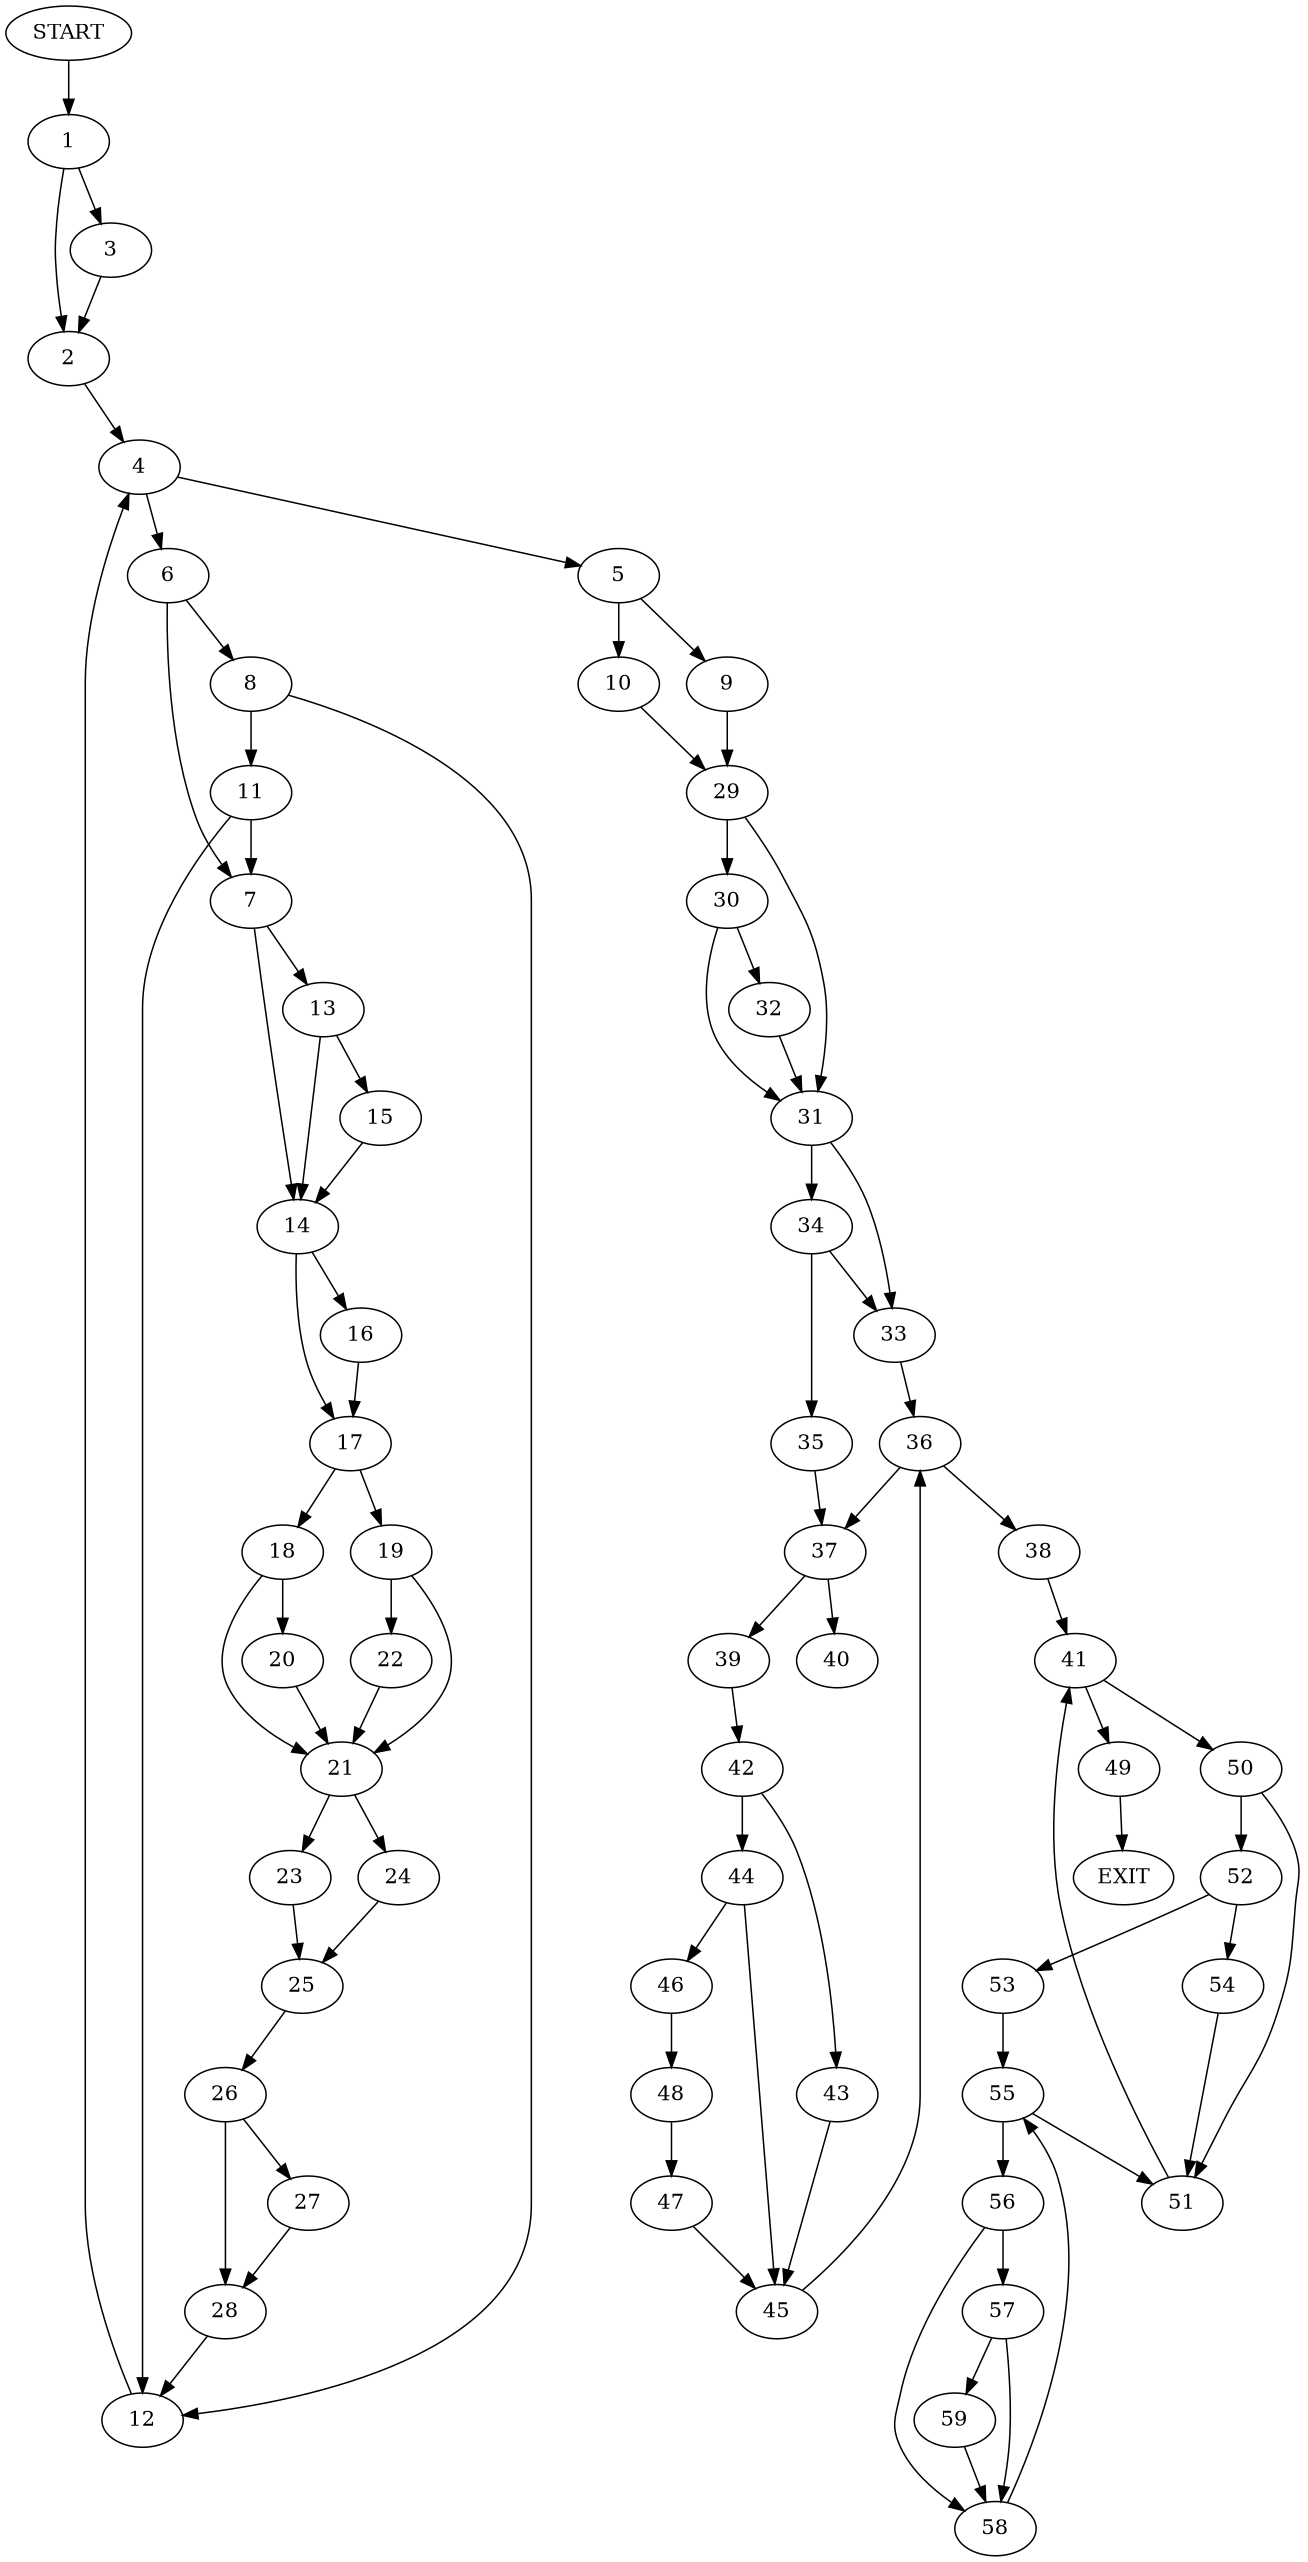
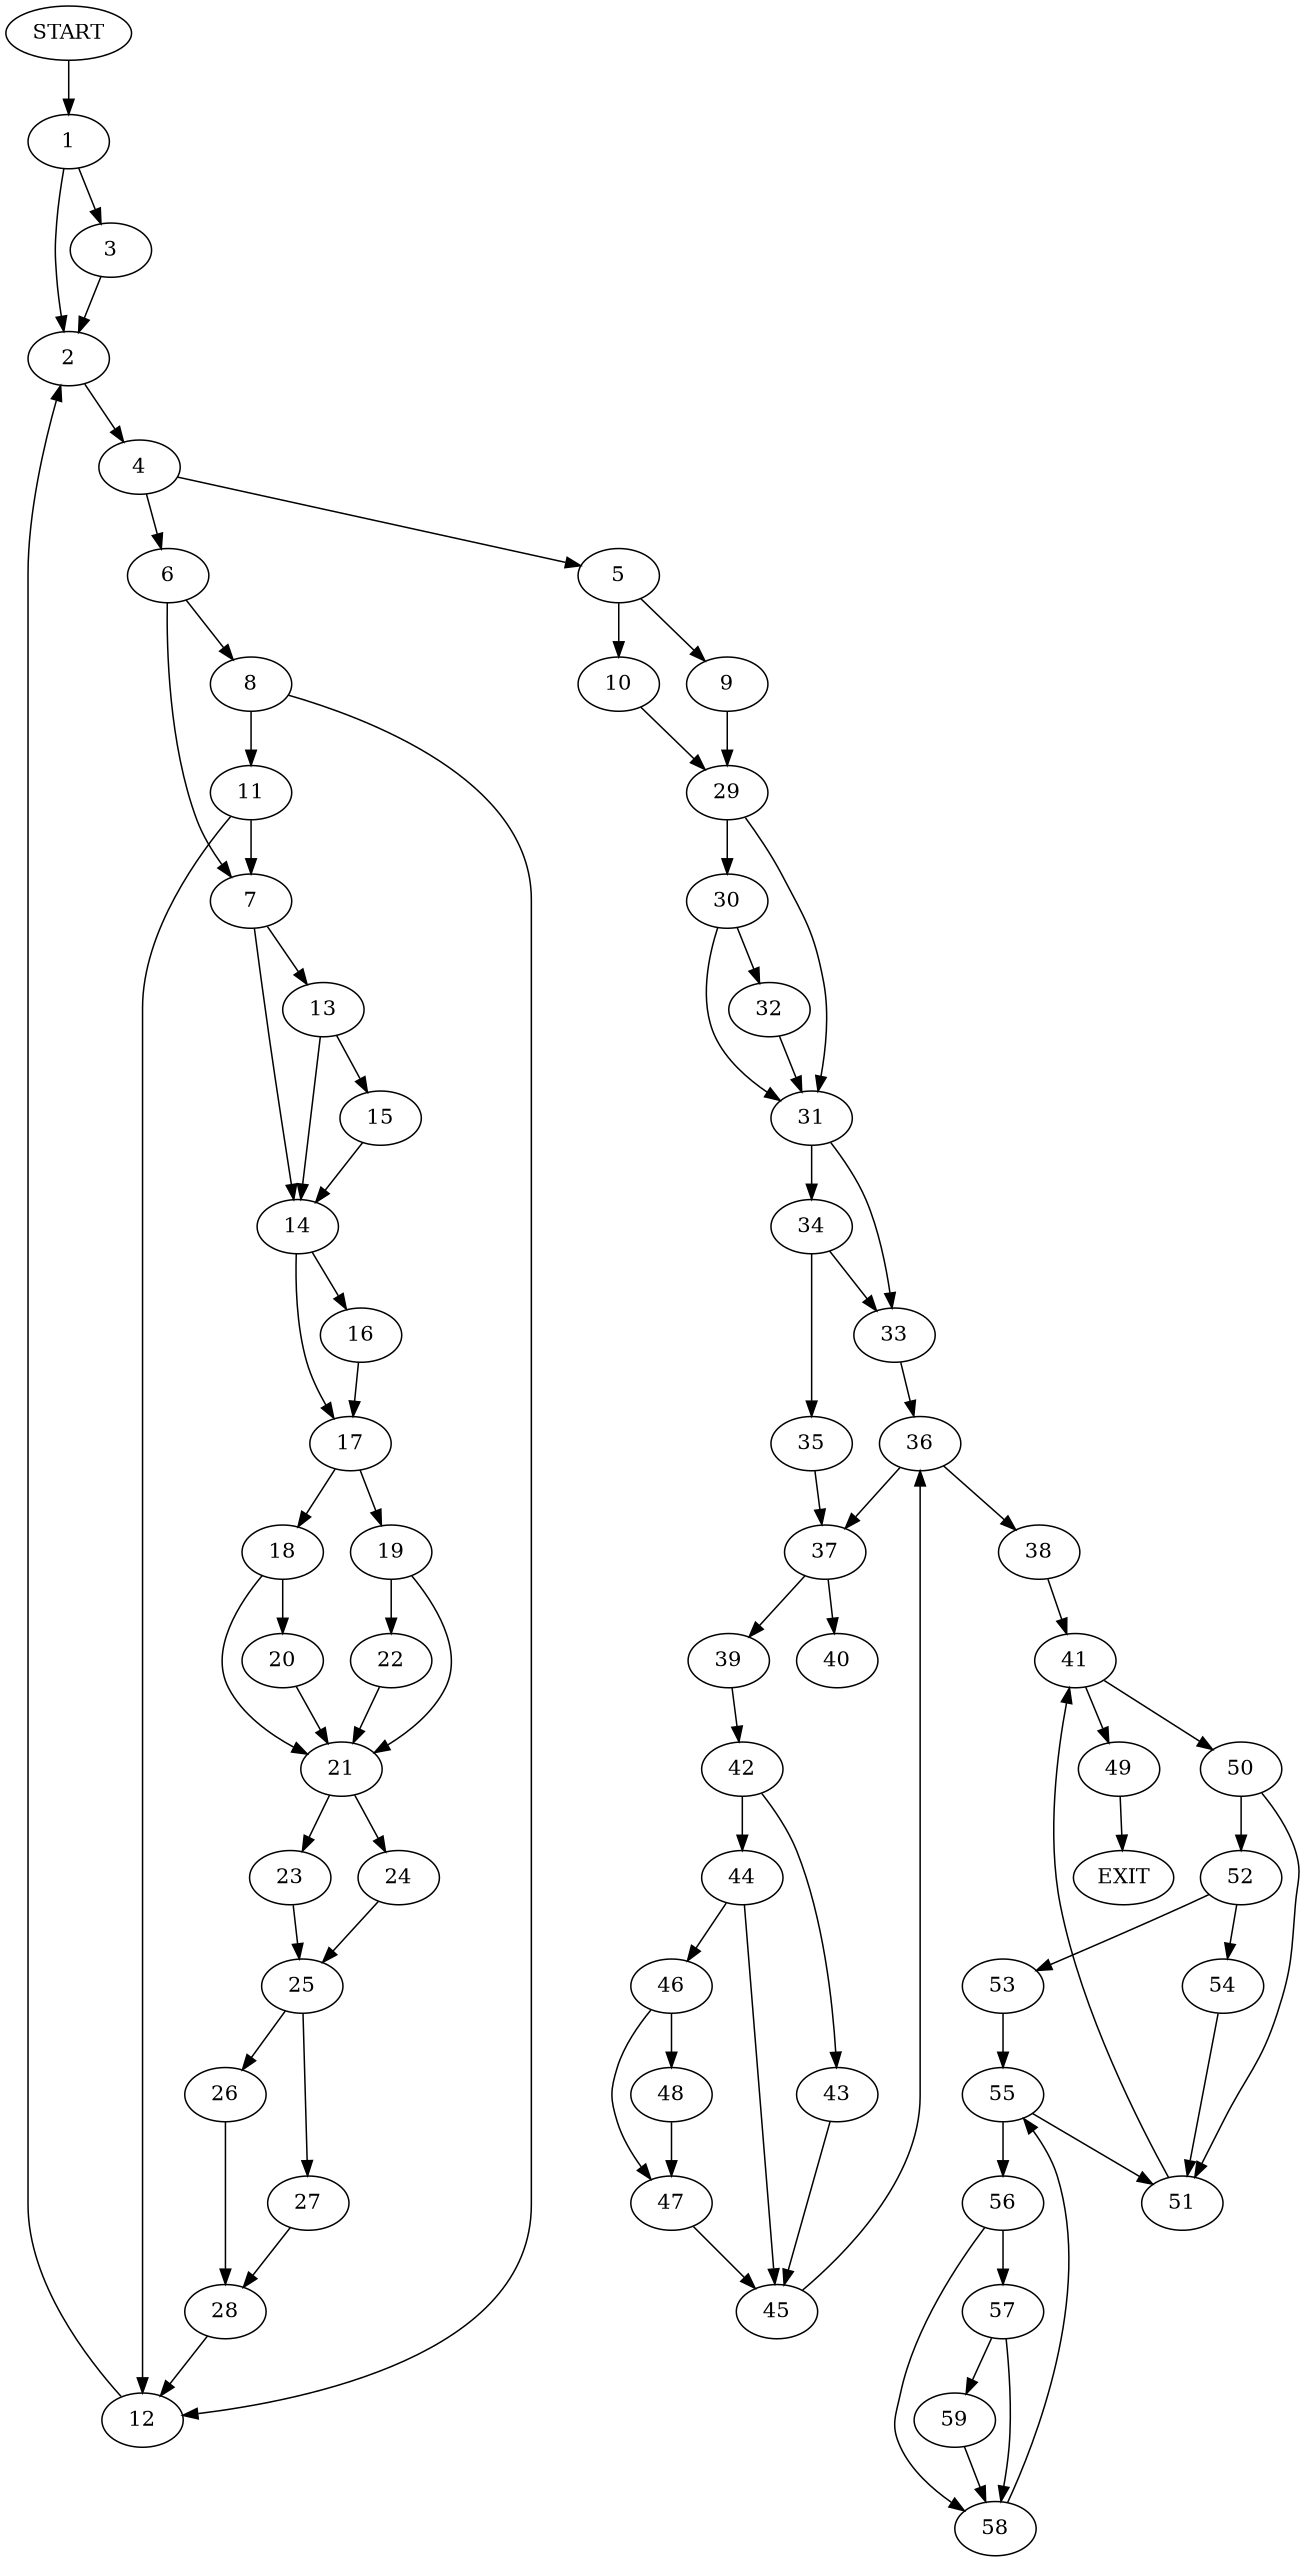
(85, 1452) -> (28, 1410)
none -> (613, 2087)
(262, 2143) -> (305, 2087)
